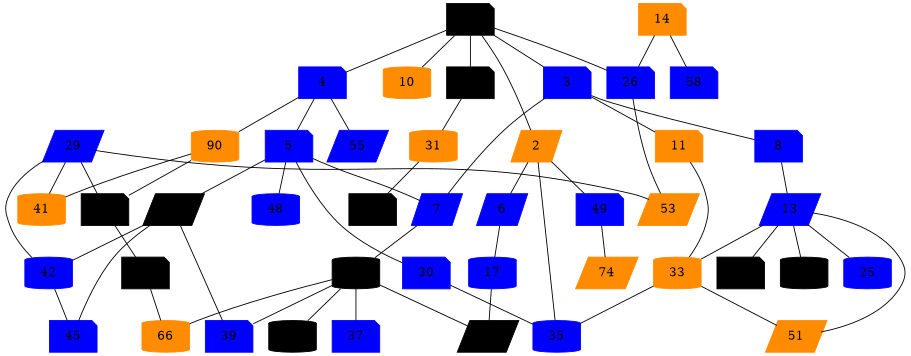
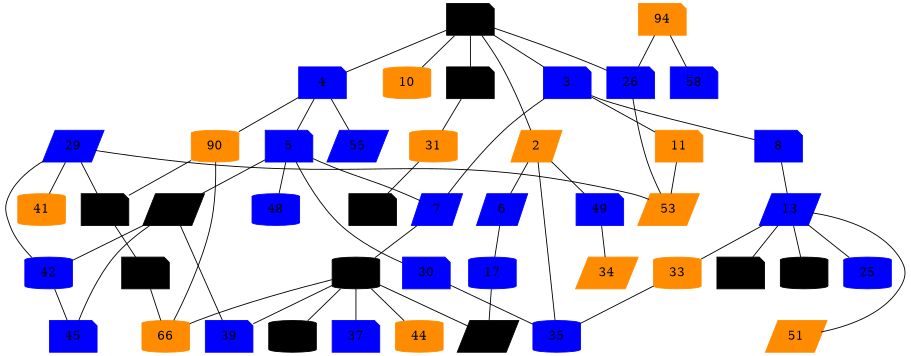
(662, 19) -> (662, 19)
(128, 174) -> (206, 244)
(708, 210) -> (674, 178)
(607, 273) -> (607, 273)
(739, 306) -> none
none -> (419, 336)
